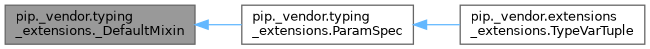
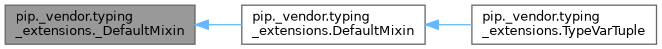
(328, 25) -> (333, 25)
(552, 25) -> (564, 25)
